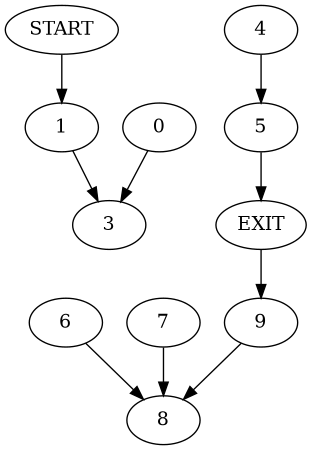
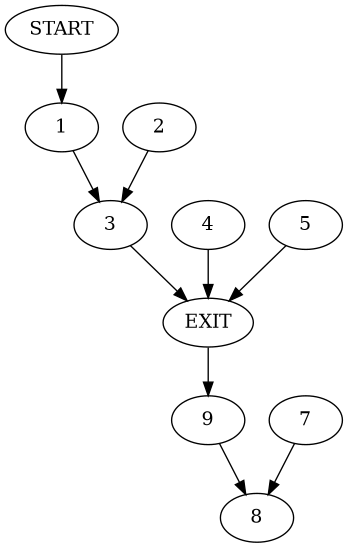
(261, 72) -> (208, 267)
(159, 127) -> (159, 127)
none -> (154, 268)
(66, 323) -> none
